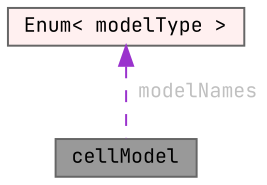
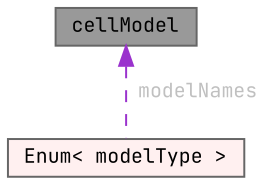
(126, 102) -> (126, 102)
